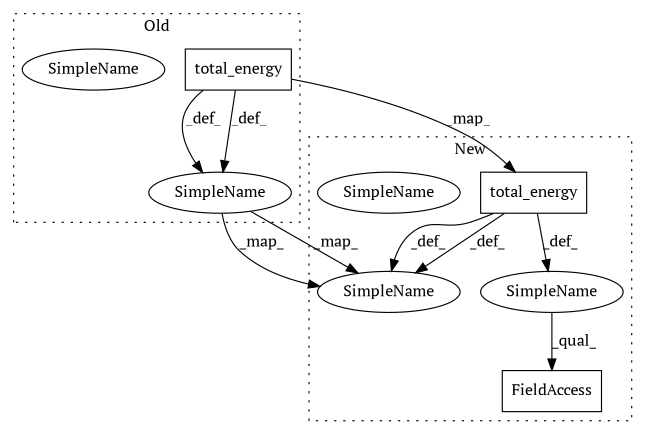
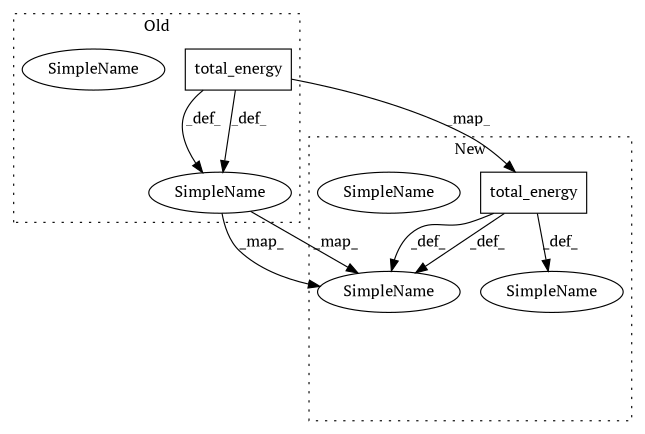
(552, 391) -> none
